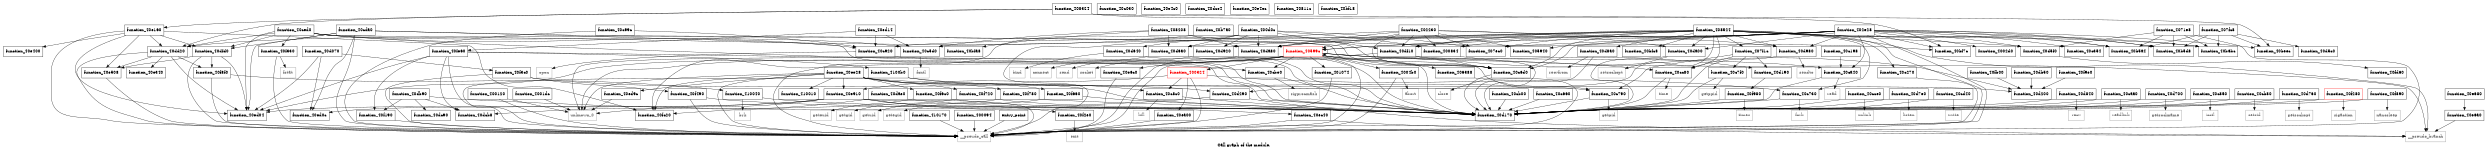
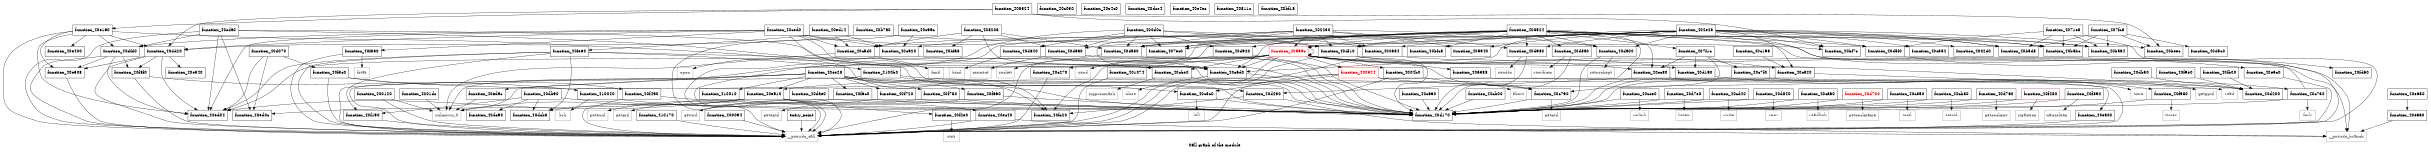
(1858, 43) -> (1797, 56)
none -> (983, 44)
(2165, 94) -> (1863, 94)
